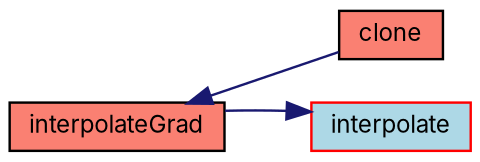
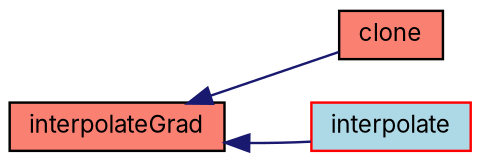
(256, 110) -> (280, 143)
